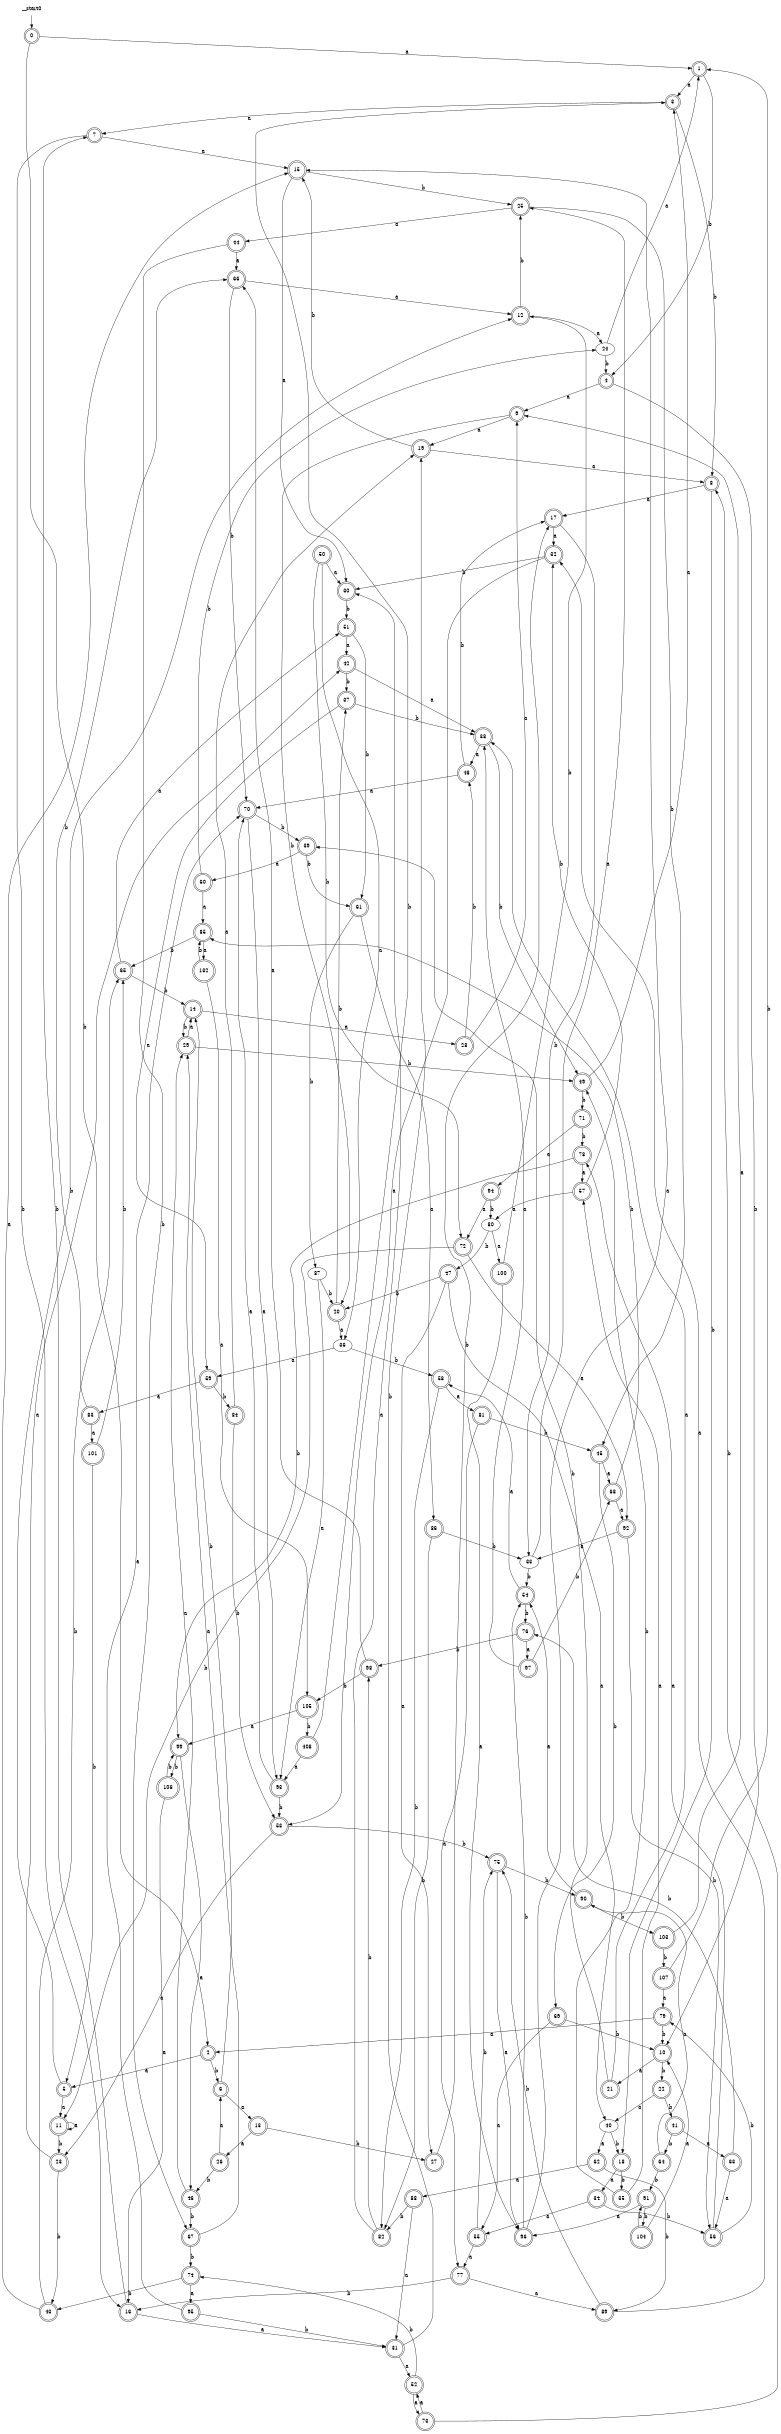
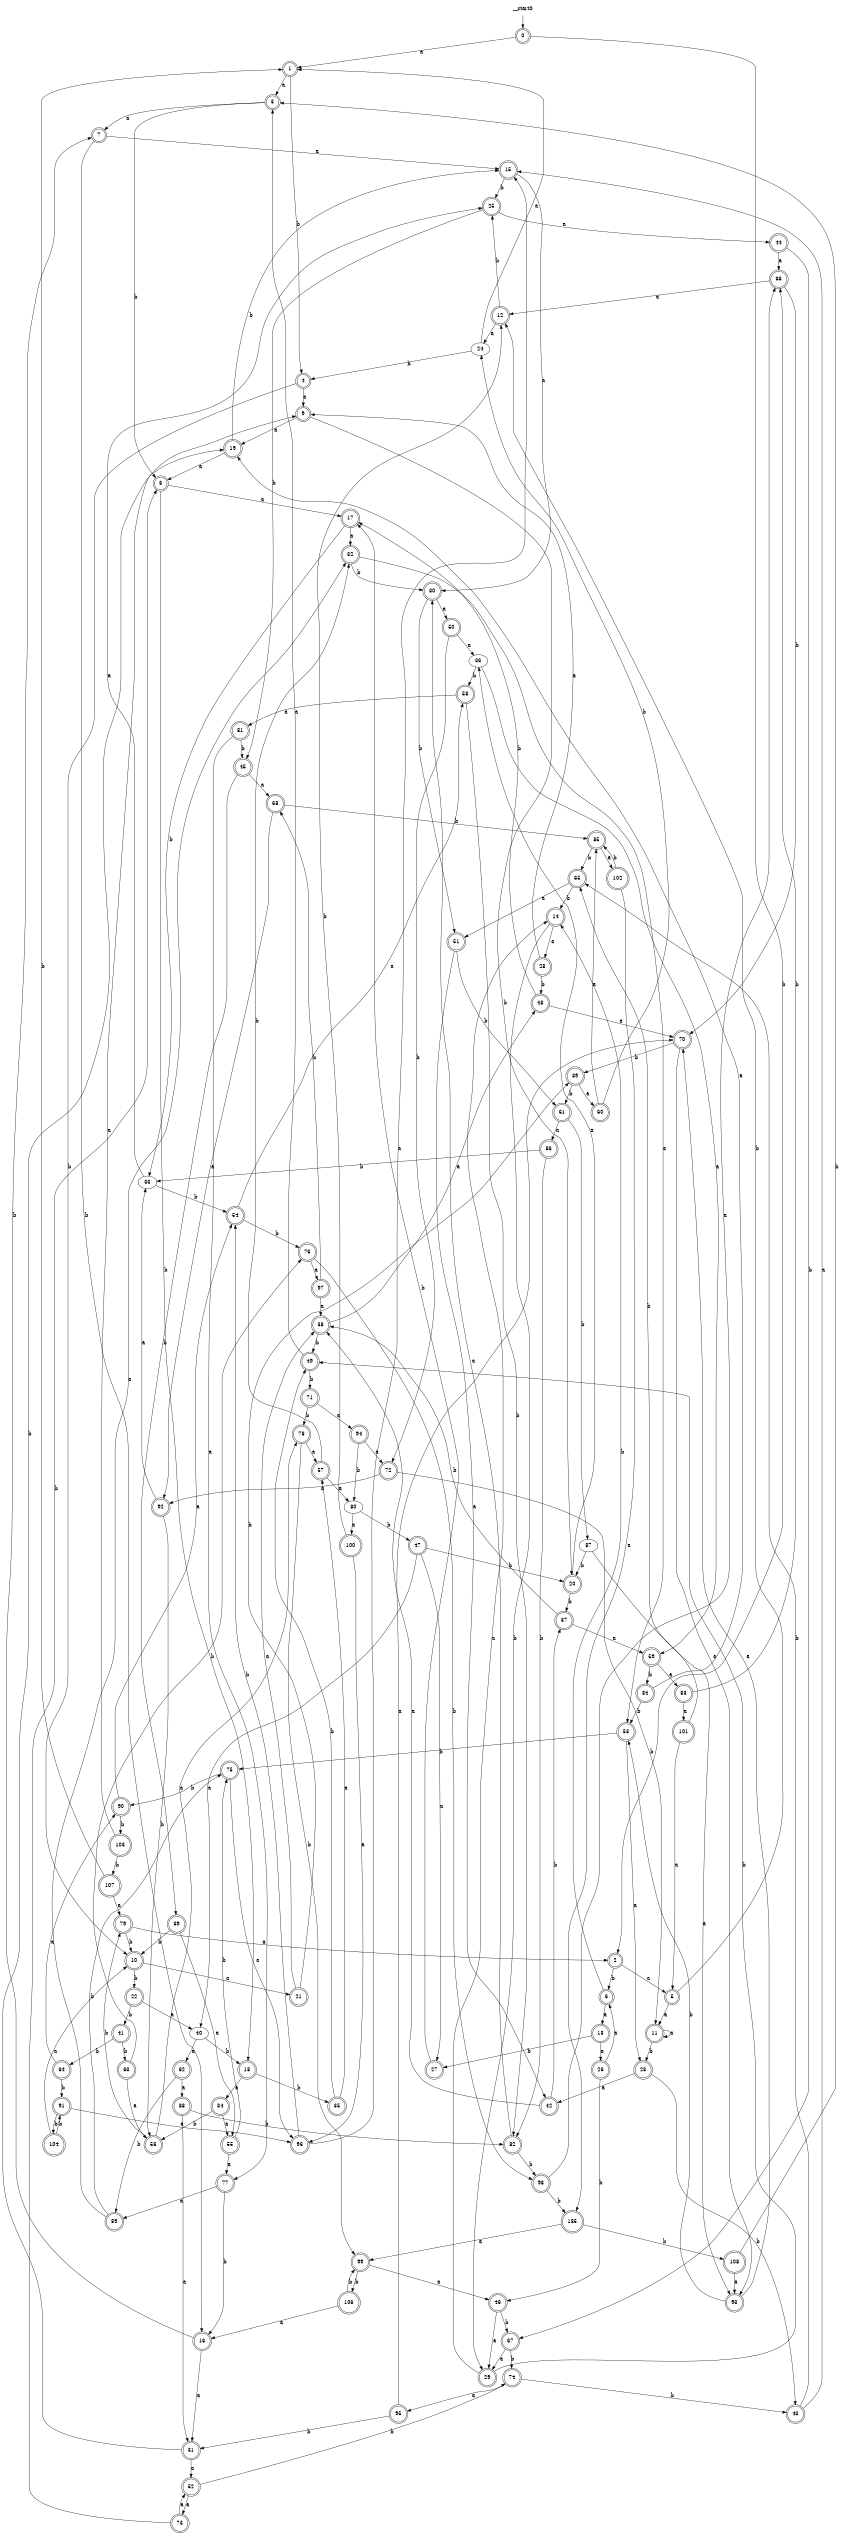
(332, 572) -> (441, 608)
(204, 971) -> (618, 879)
(307, 1707) -> (572, 2222)
(307, 1747) -> (735, 2262)
(94, 1768) -> (676, 1865)
(708, 2144) -> (126, 2052)
